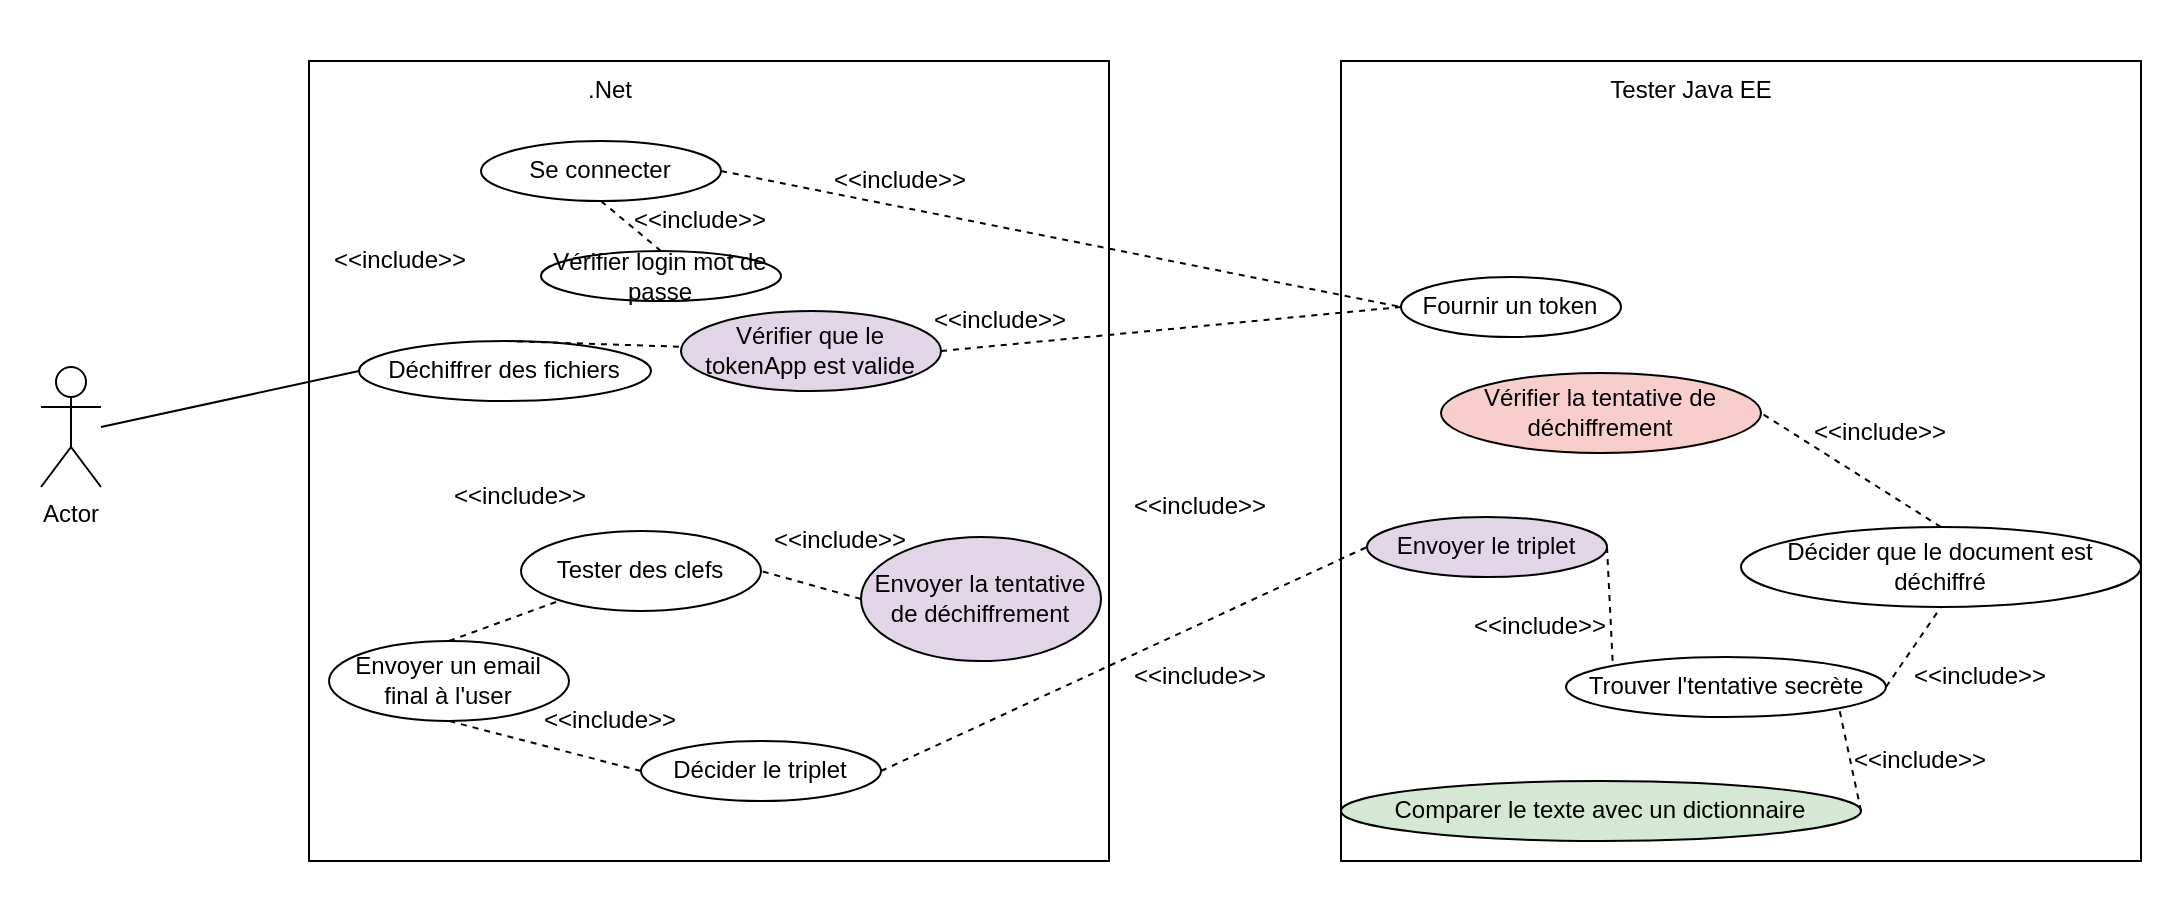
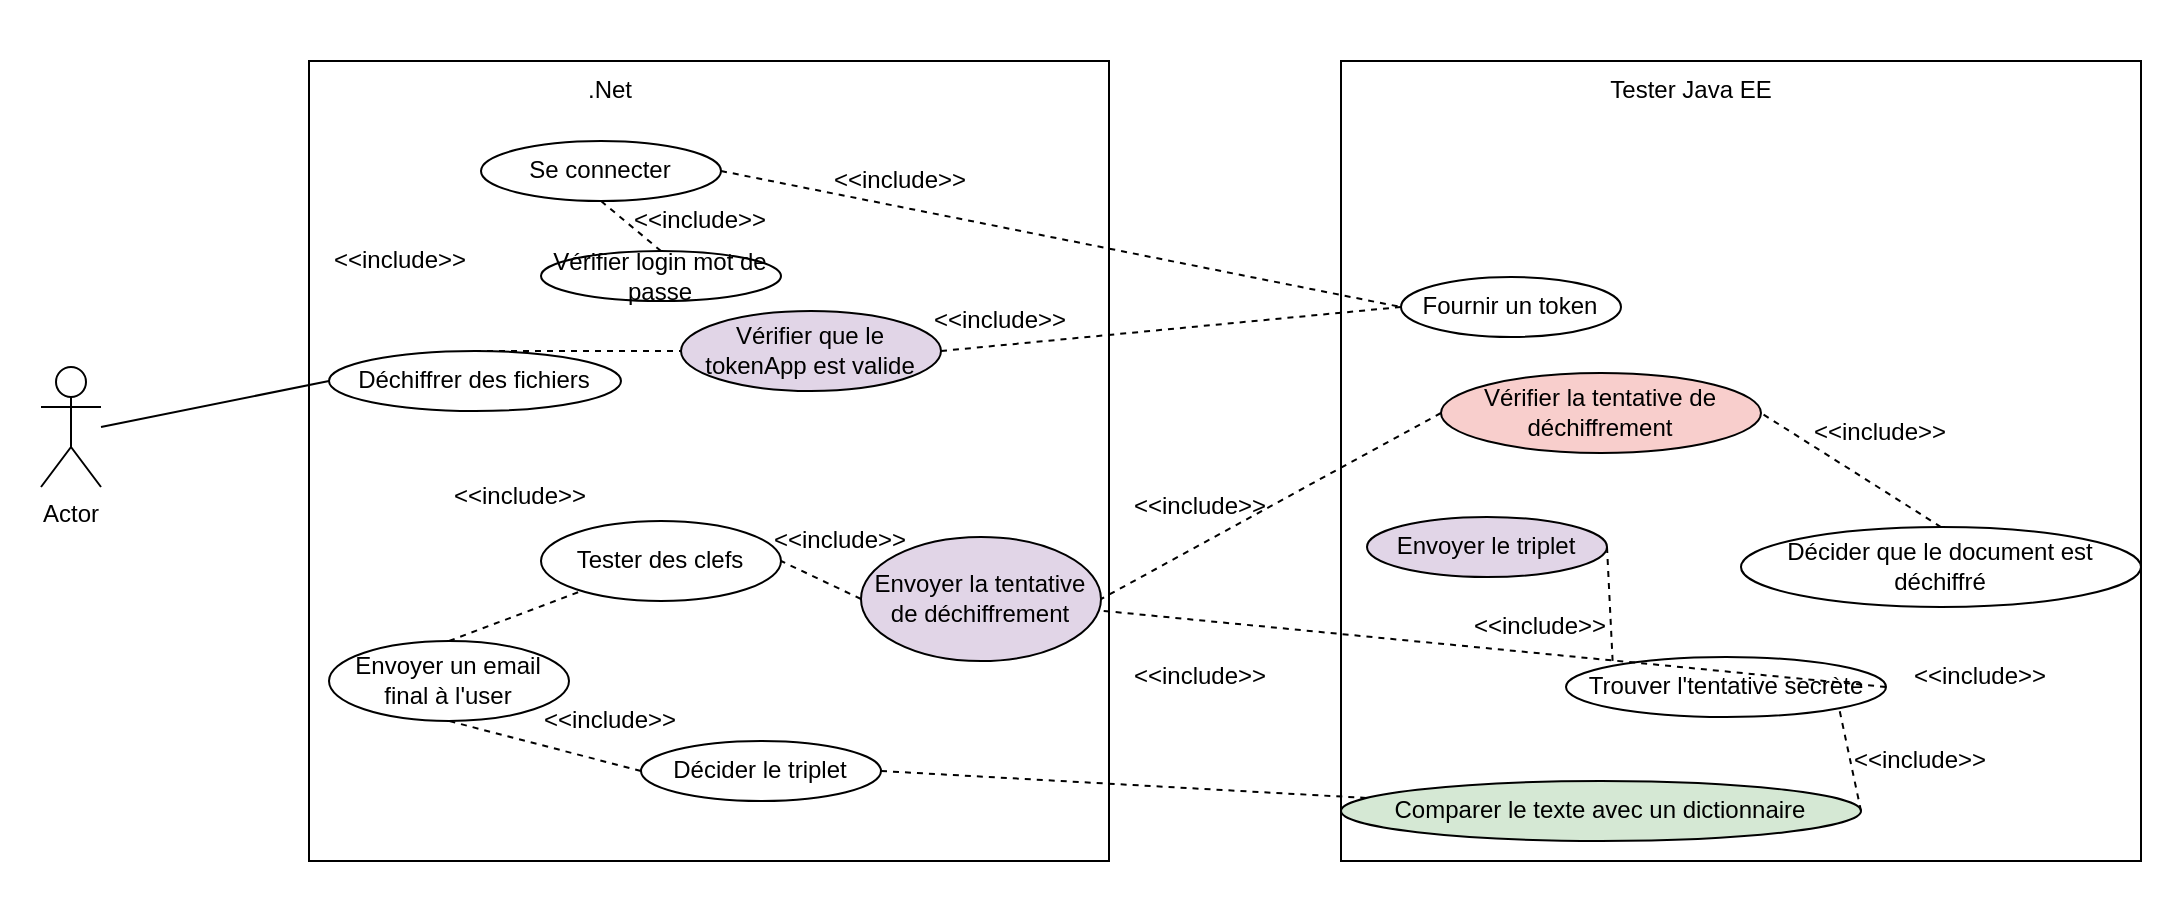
(505, 371) -> (475, 381)
none -> (1271, 506)
(641, 571) -> (661, 561)
(1912, 649) -> (1550, 654)
(1042, 697) -> (1123, 784)
